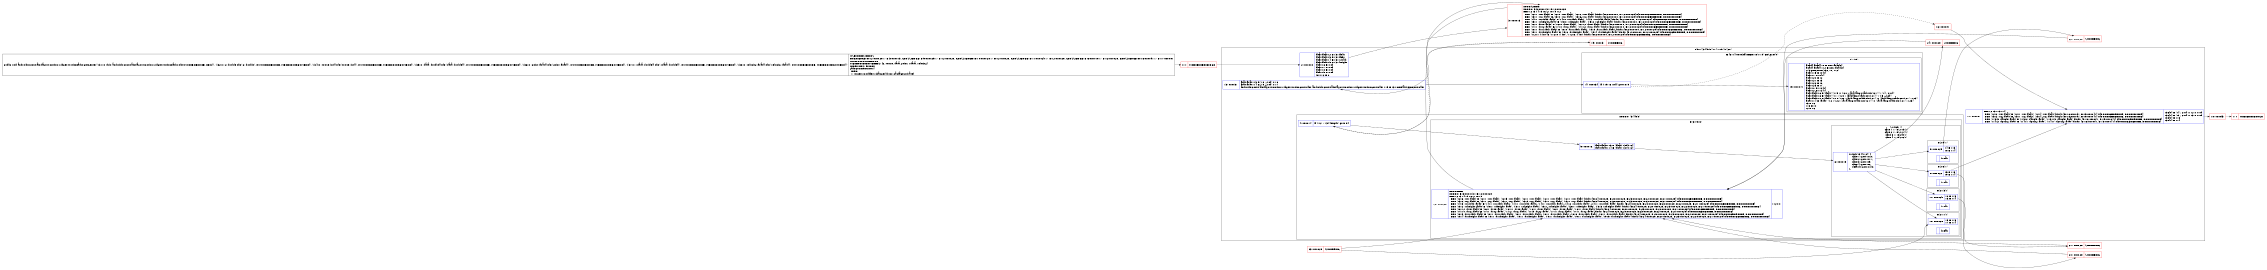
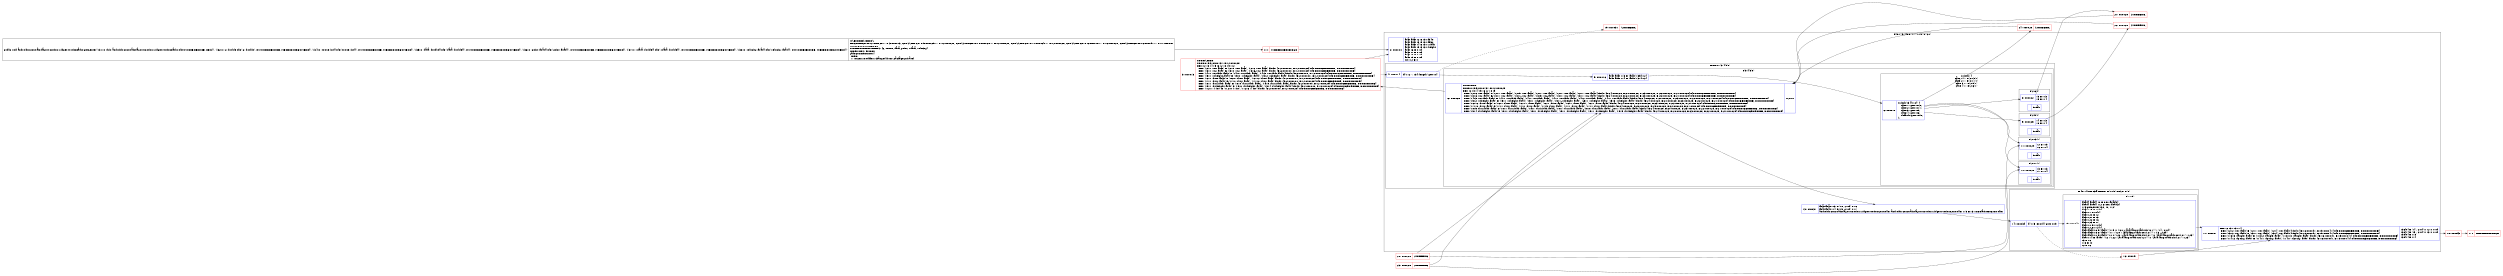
(1426, 39) -> (1376, 57)
(1854, 60) -> (2130, 197)
(1429, 70) -> (1756, 168)
(2008, 147) -> (2198, 227)
(1991, 264) -> (1769, 257)
